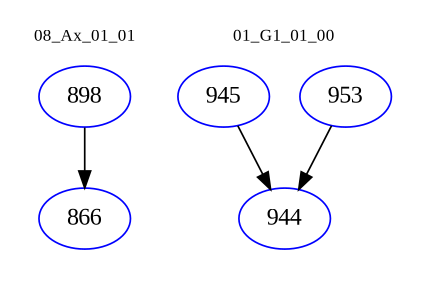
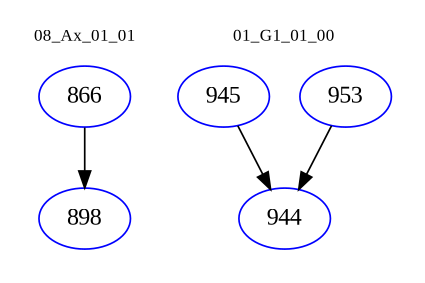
(85, 149) -> (85, 149)
